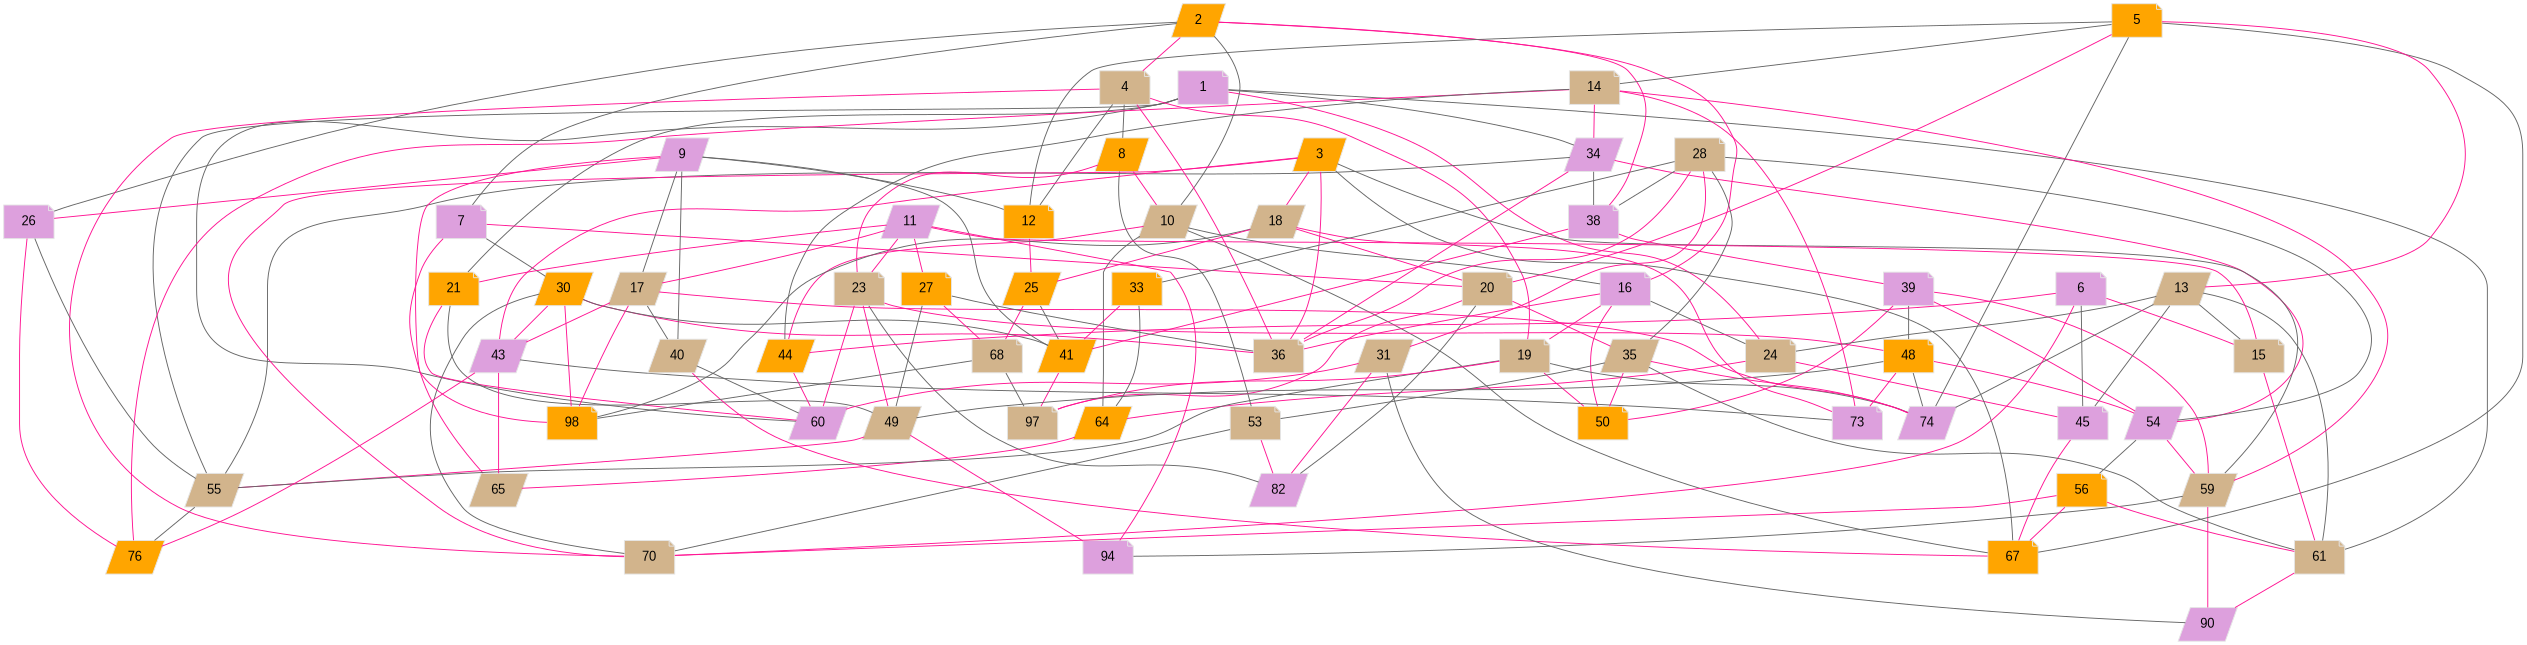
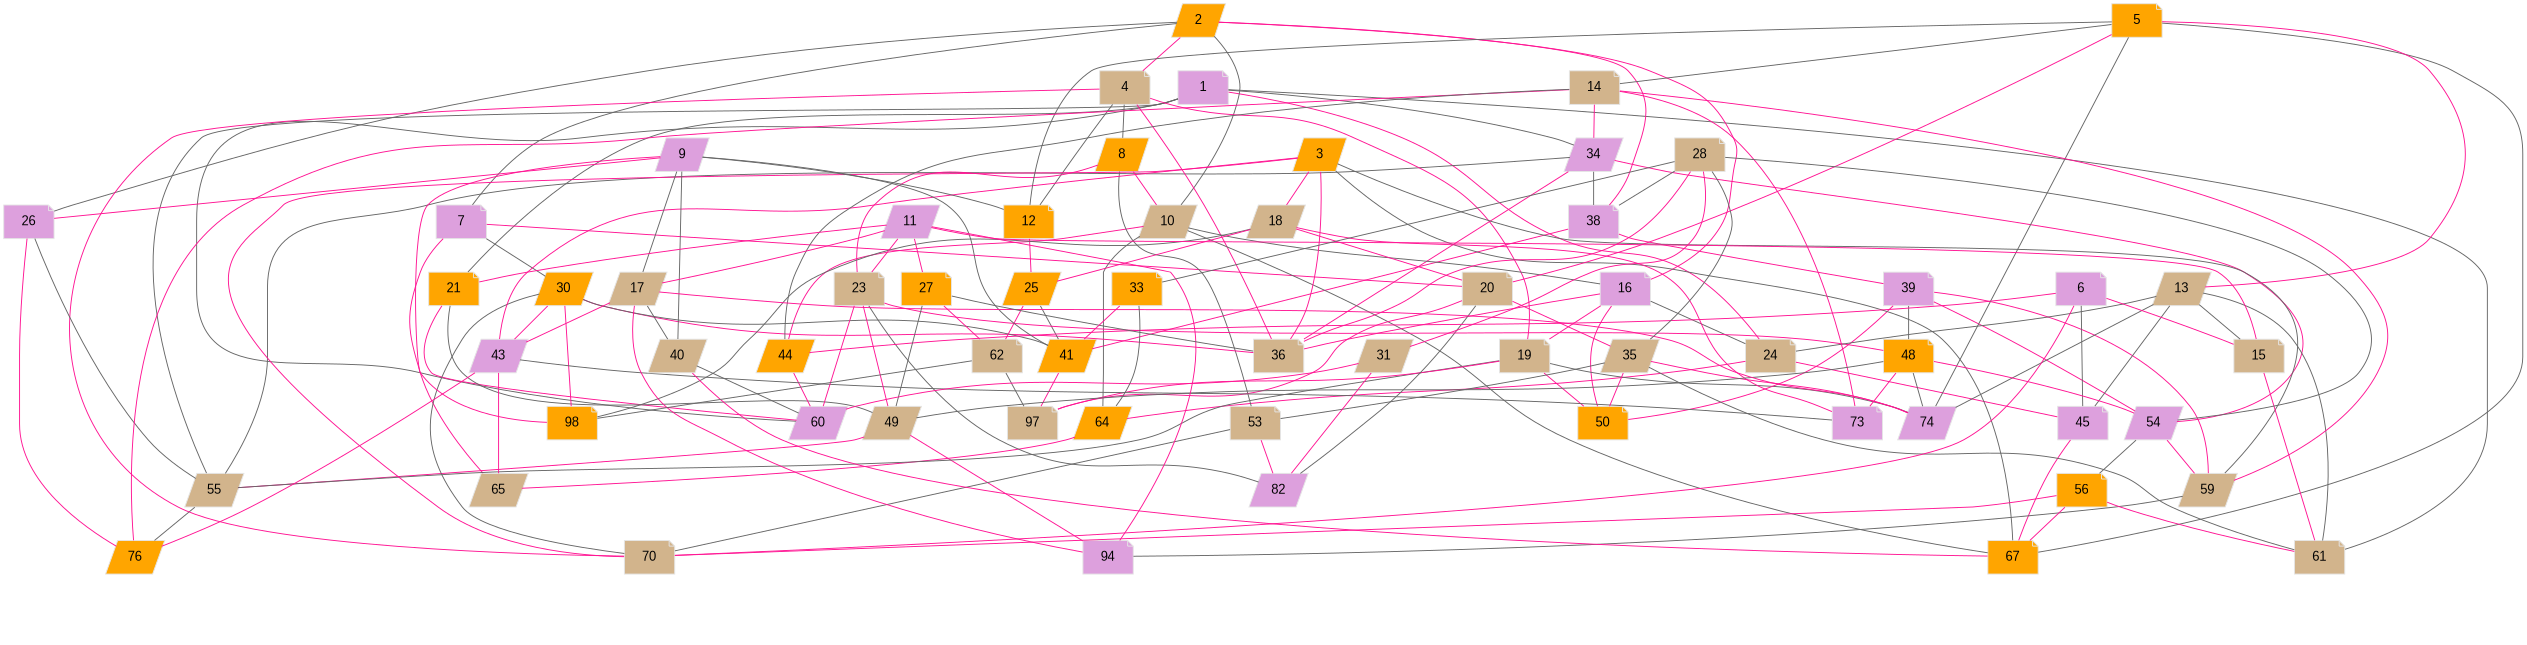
(603, 355) -> (815, 480)
(997, 356) -> (997, 356)
(2208, 624) -> none
